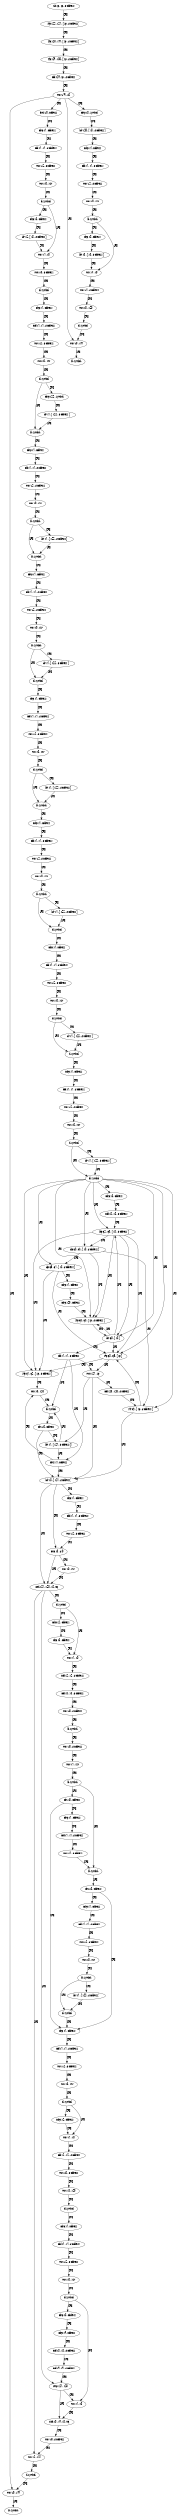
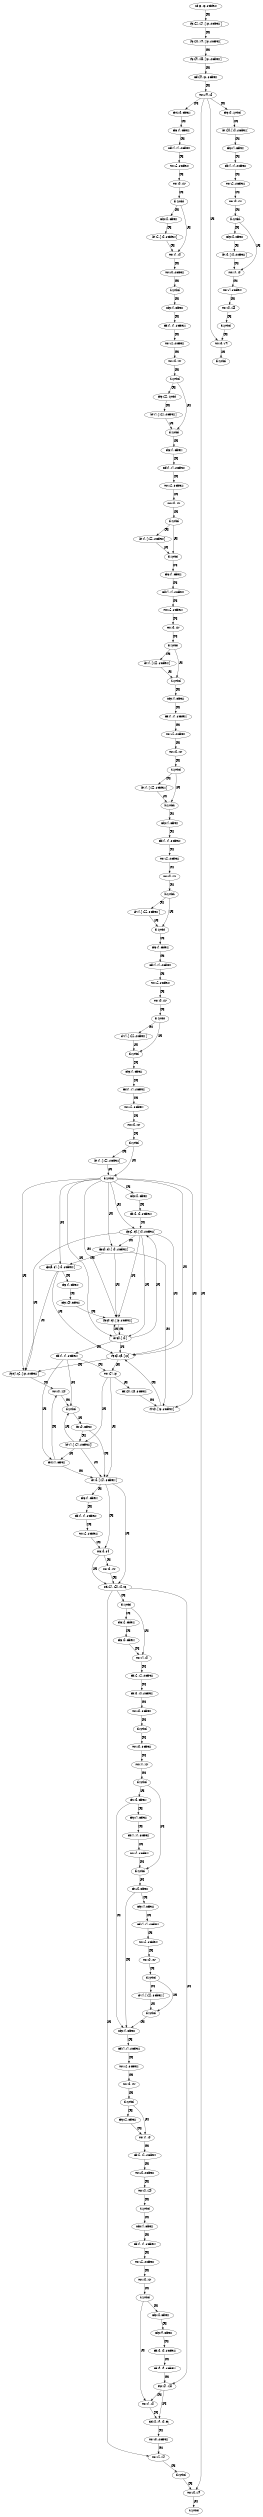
(121, 1460) -> (91, 1462)
